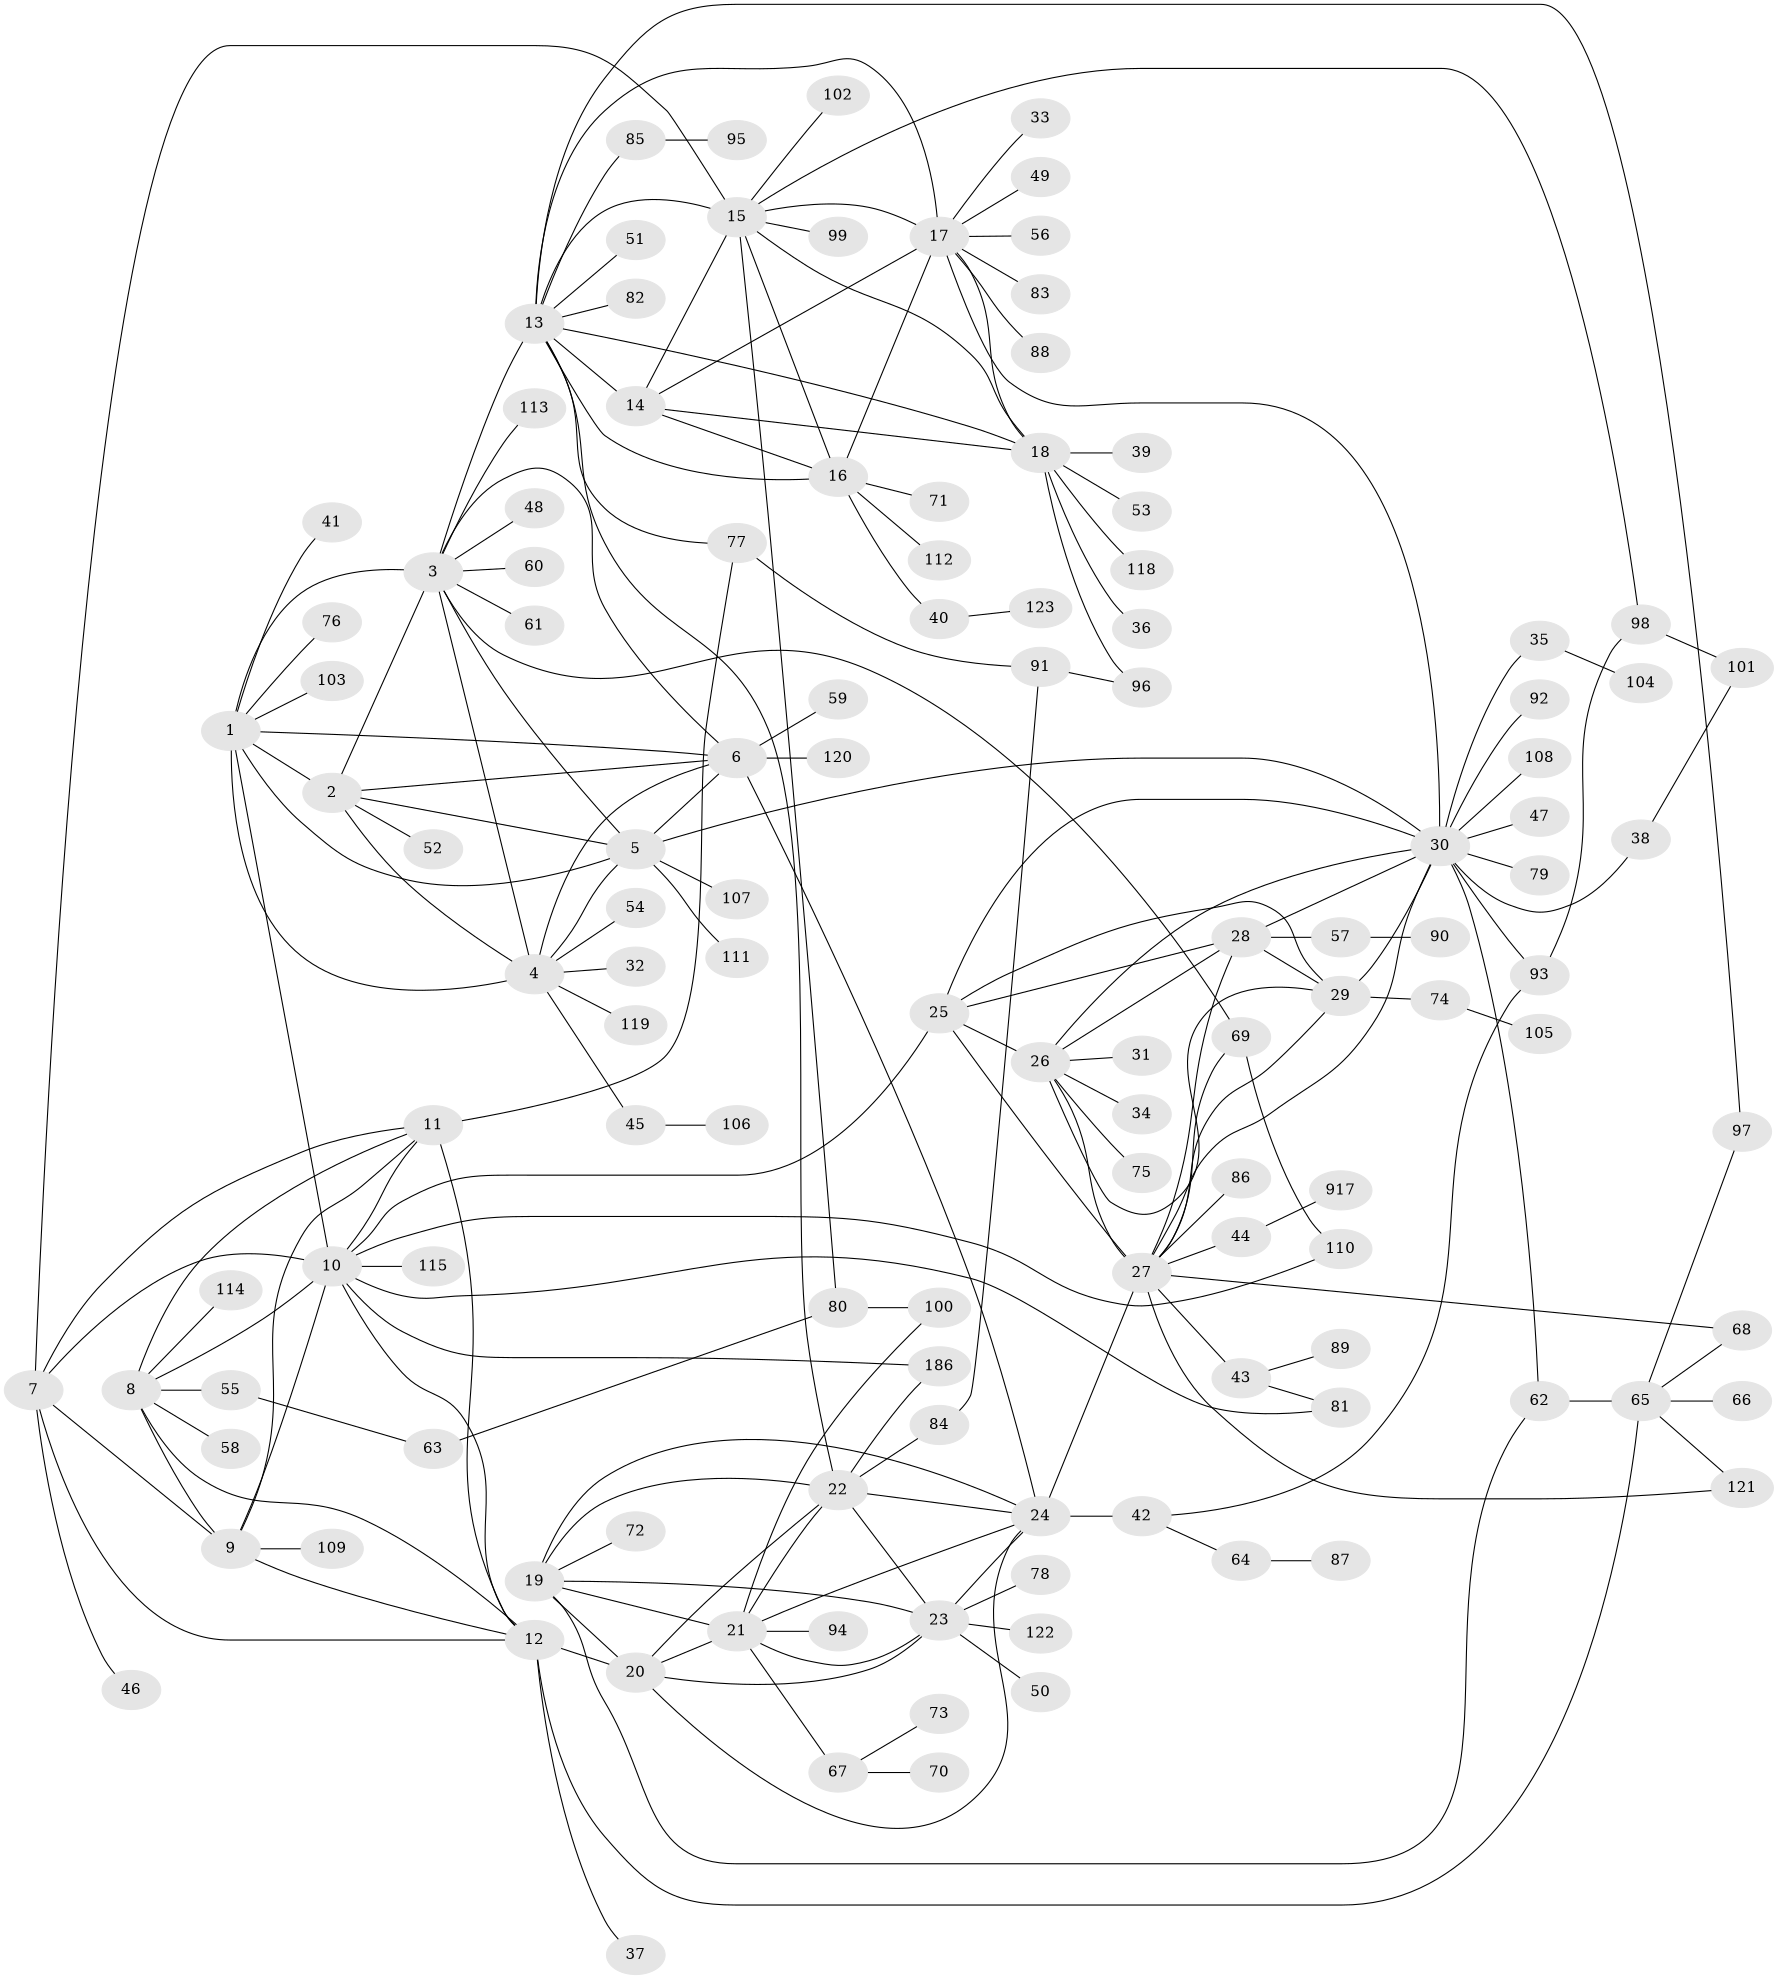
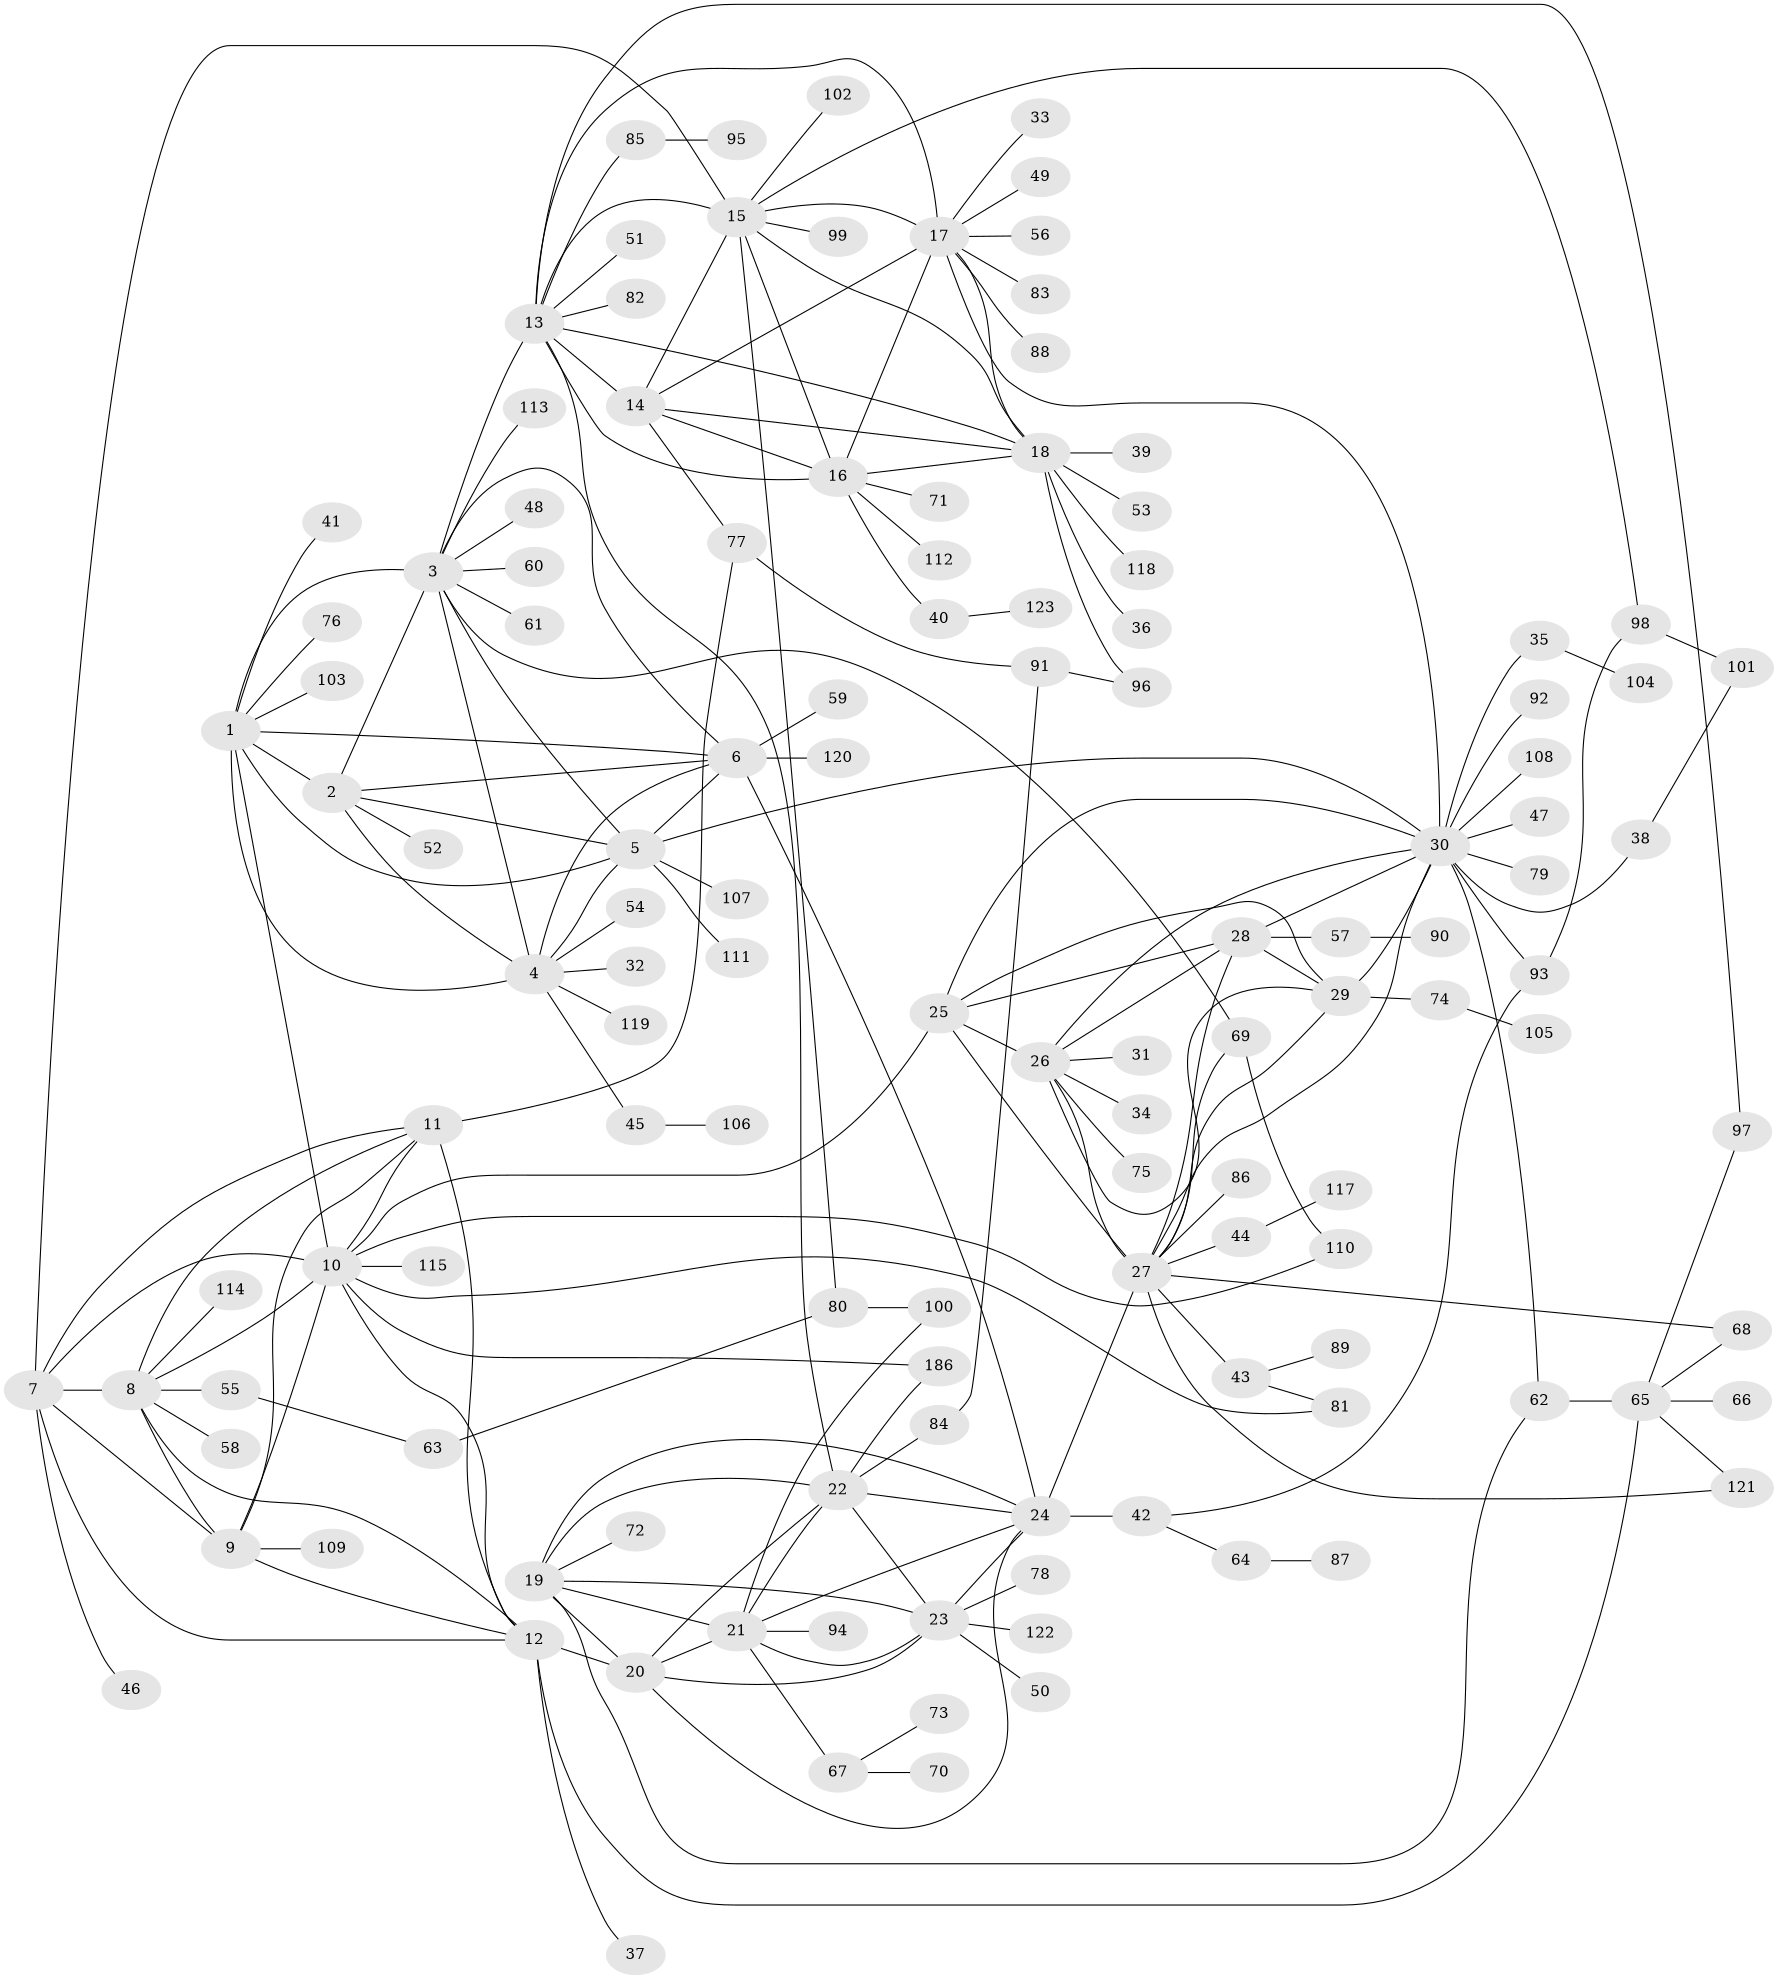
none -> (939, 465)
(596, 499) -> (688, 477)
(1341, 1190) -> (1341, 1190)
none -> (83, 1390)
